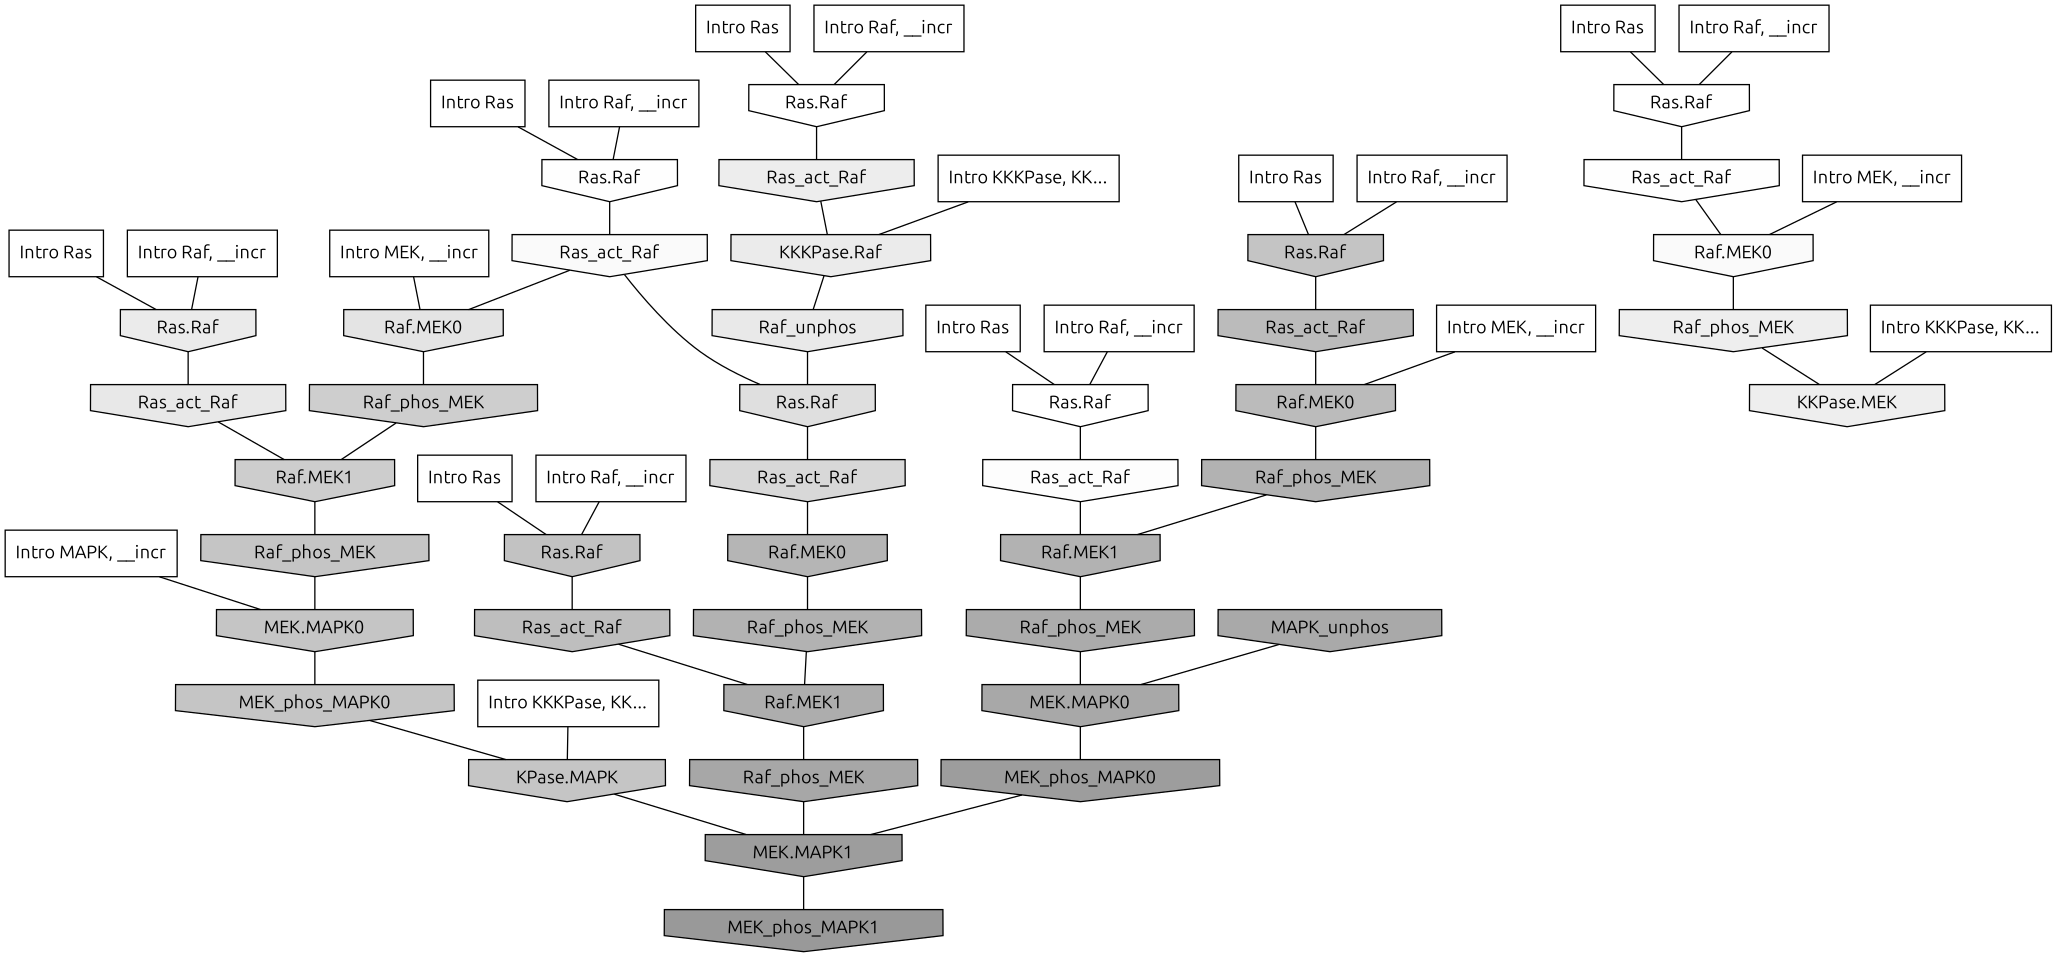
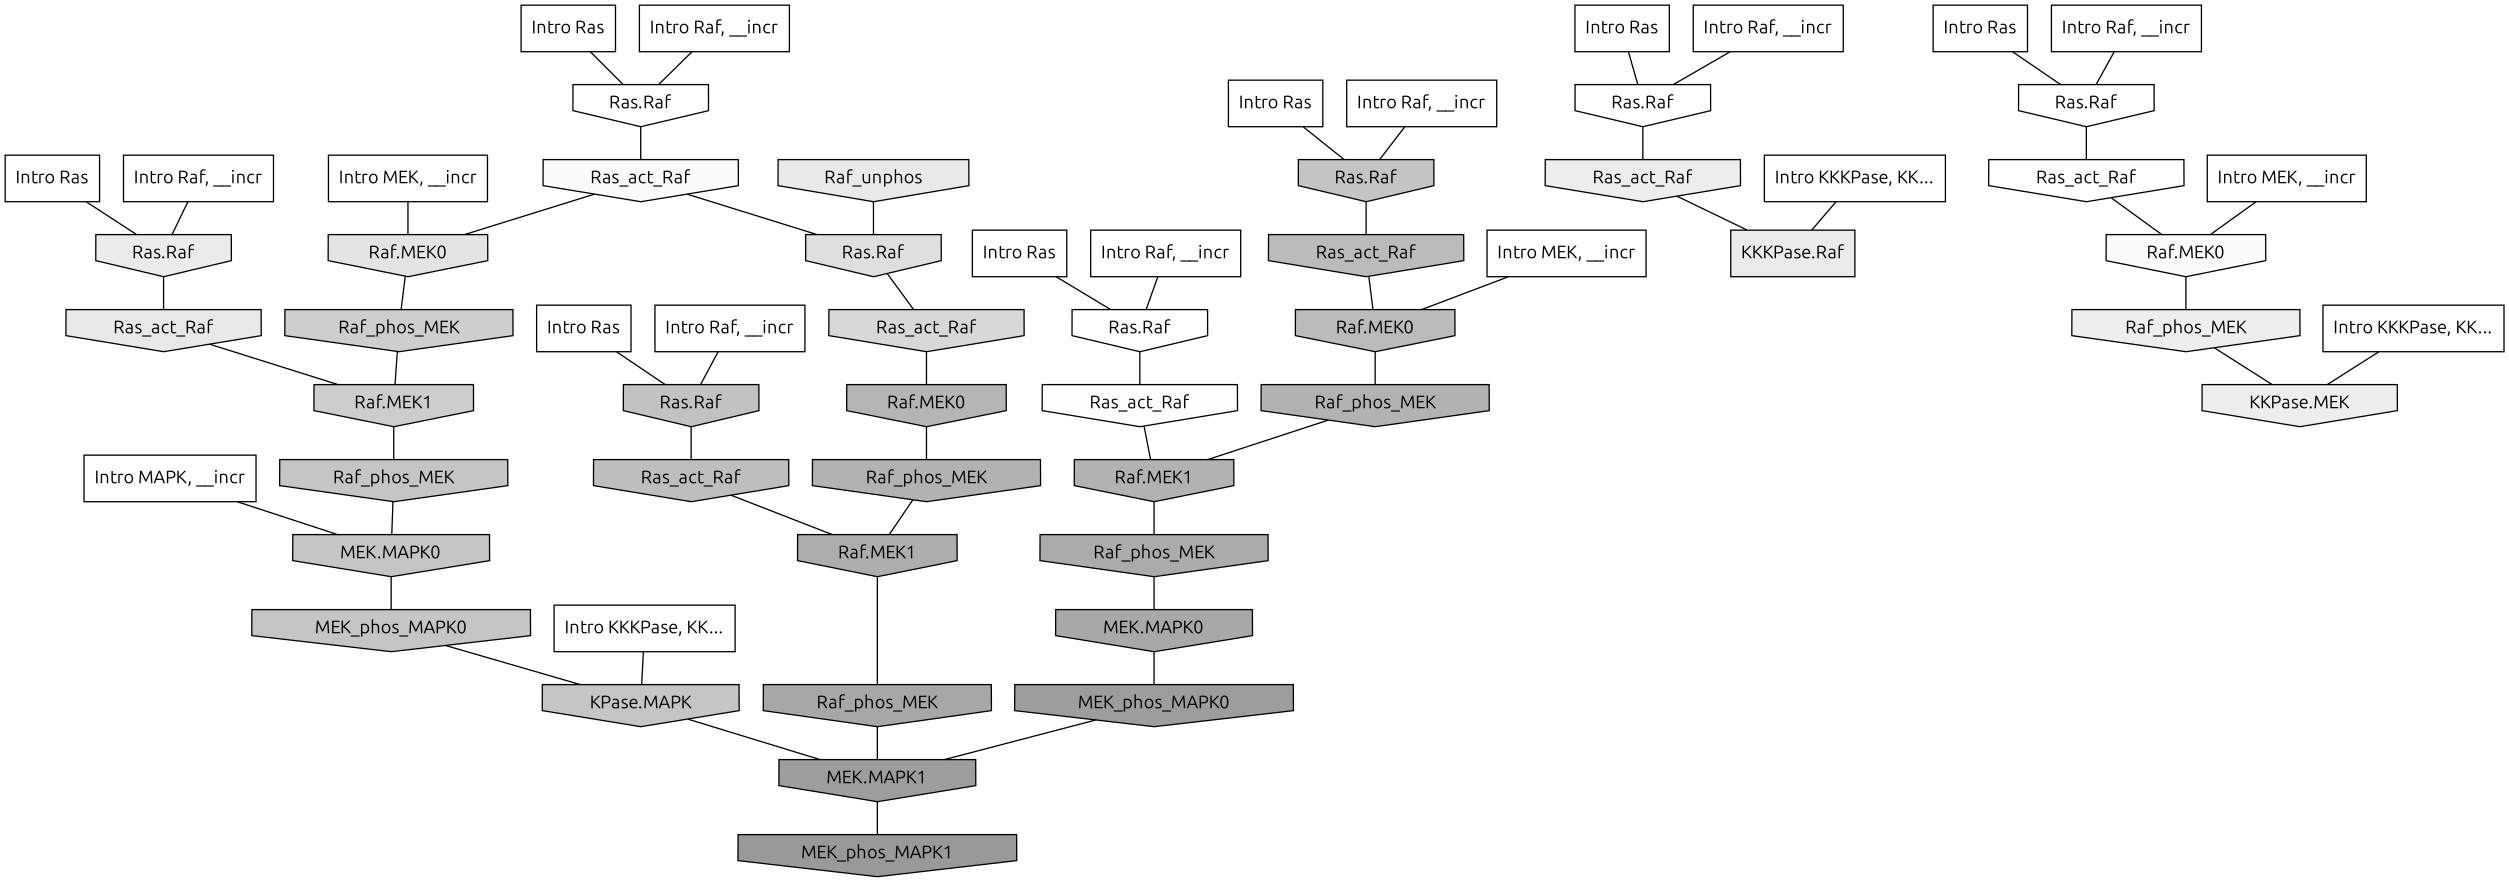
(831, 253) -> (1793, 253)
(819, 293) -> none
(1330, 628) -> none
